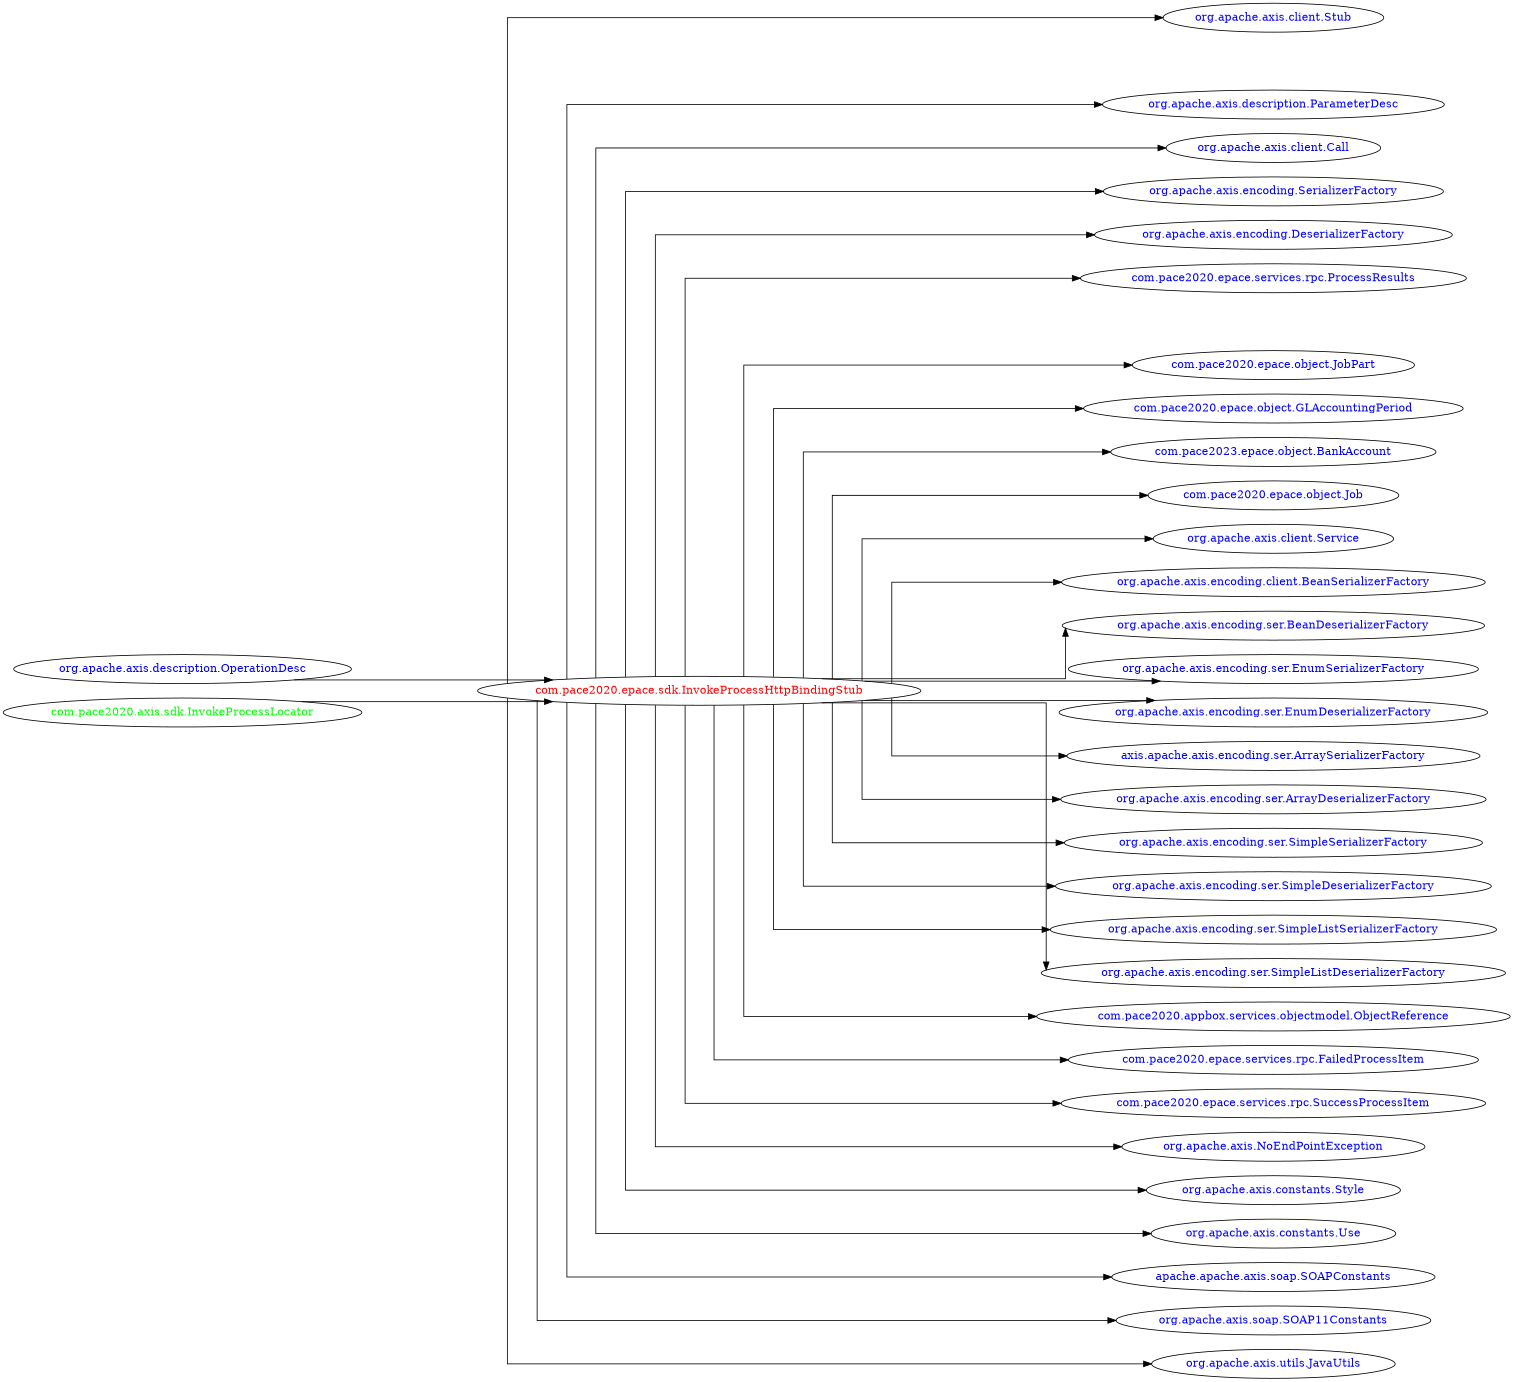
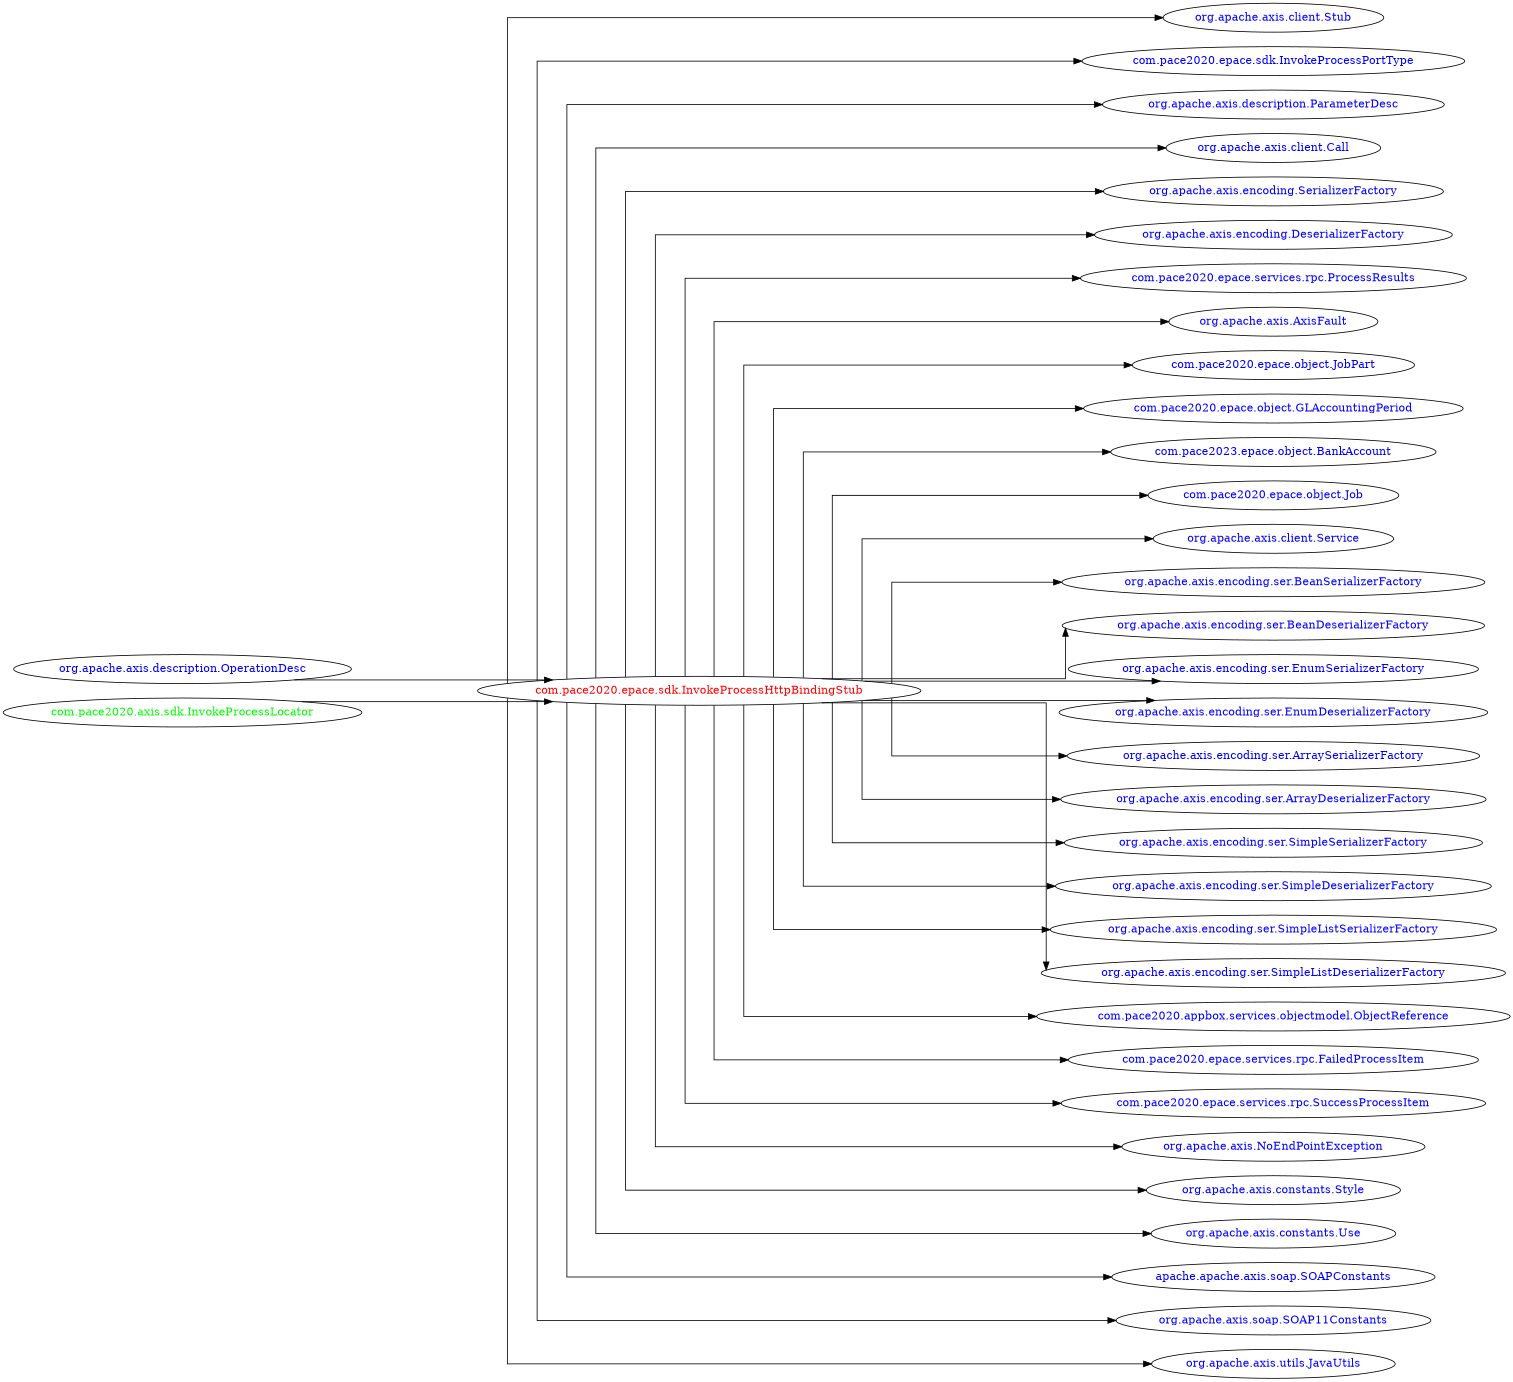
none -> (1273, 61)
none -> (1273, 322)
(1273, 582) -> (1273, 582)
(1273, 756) -> (1273, 756)
